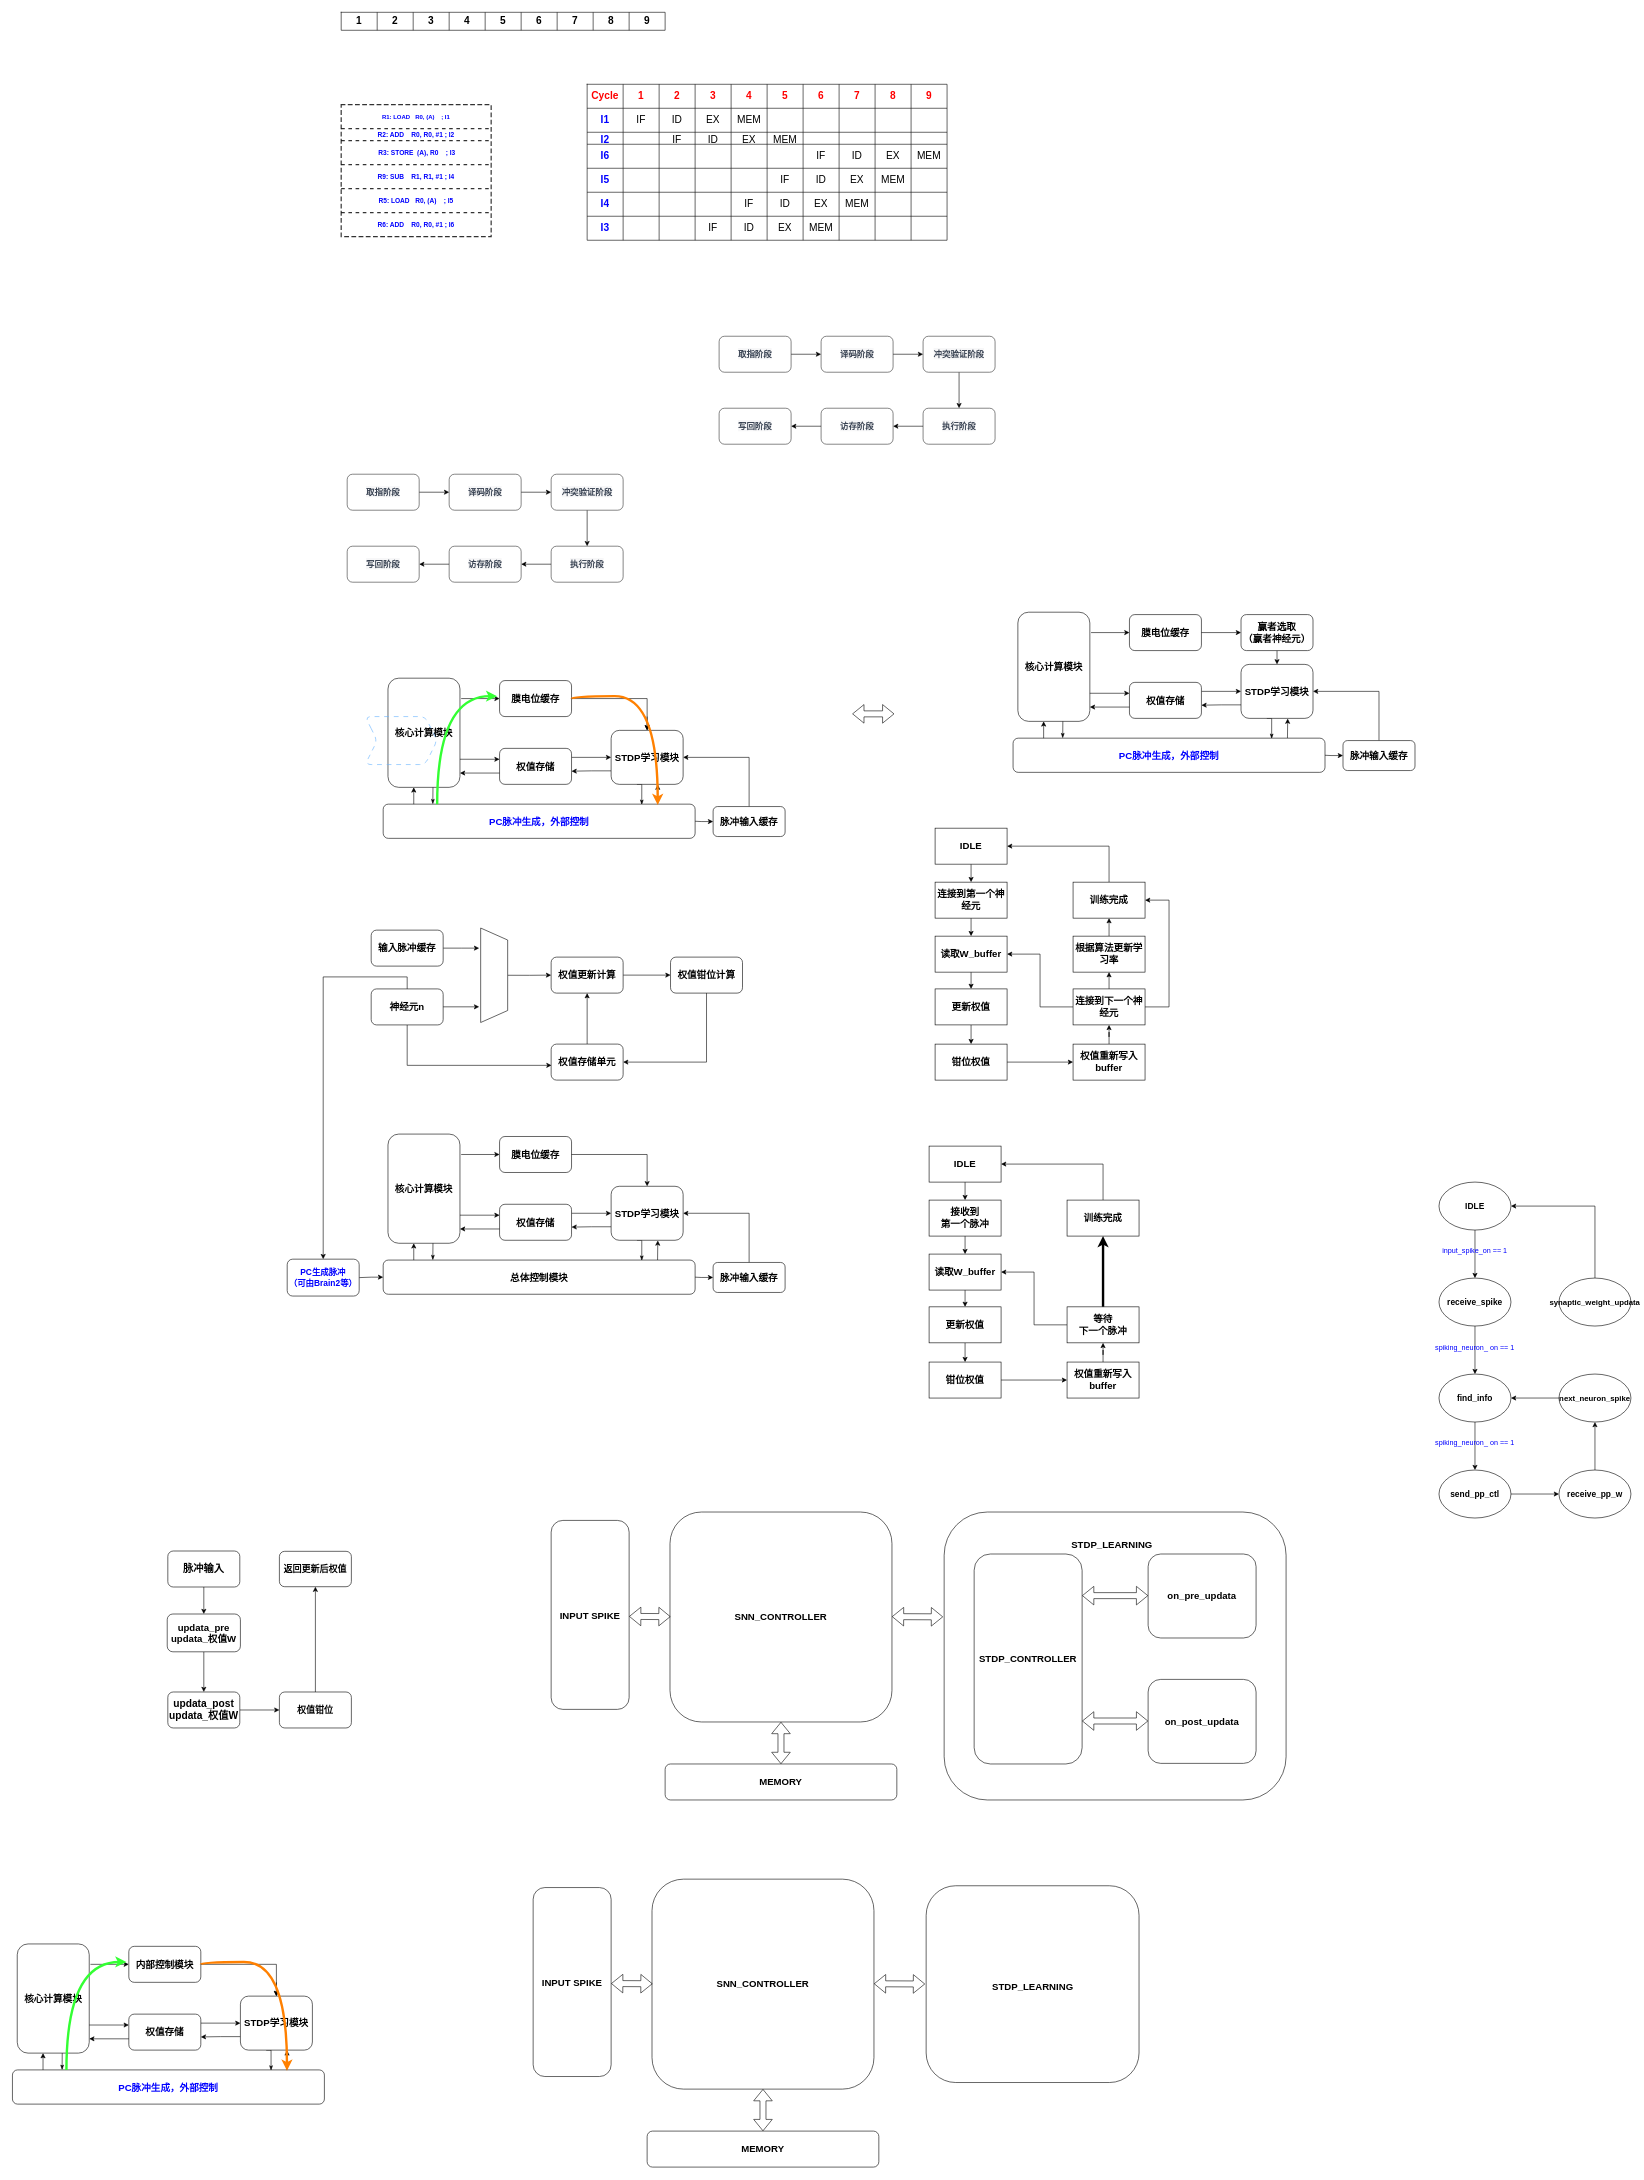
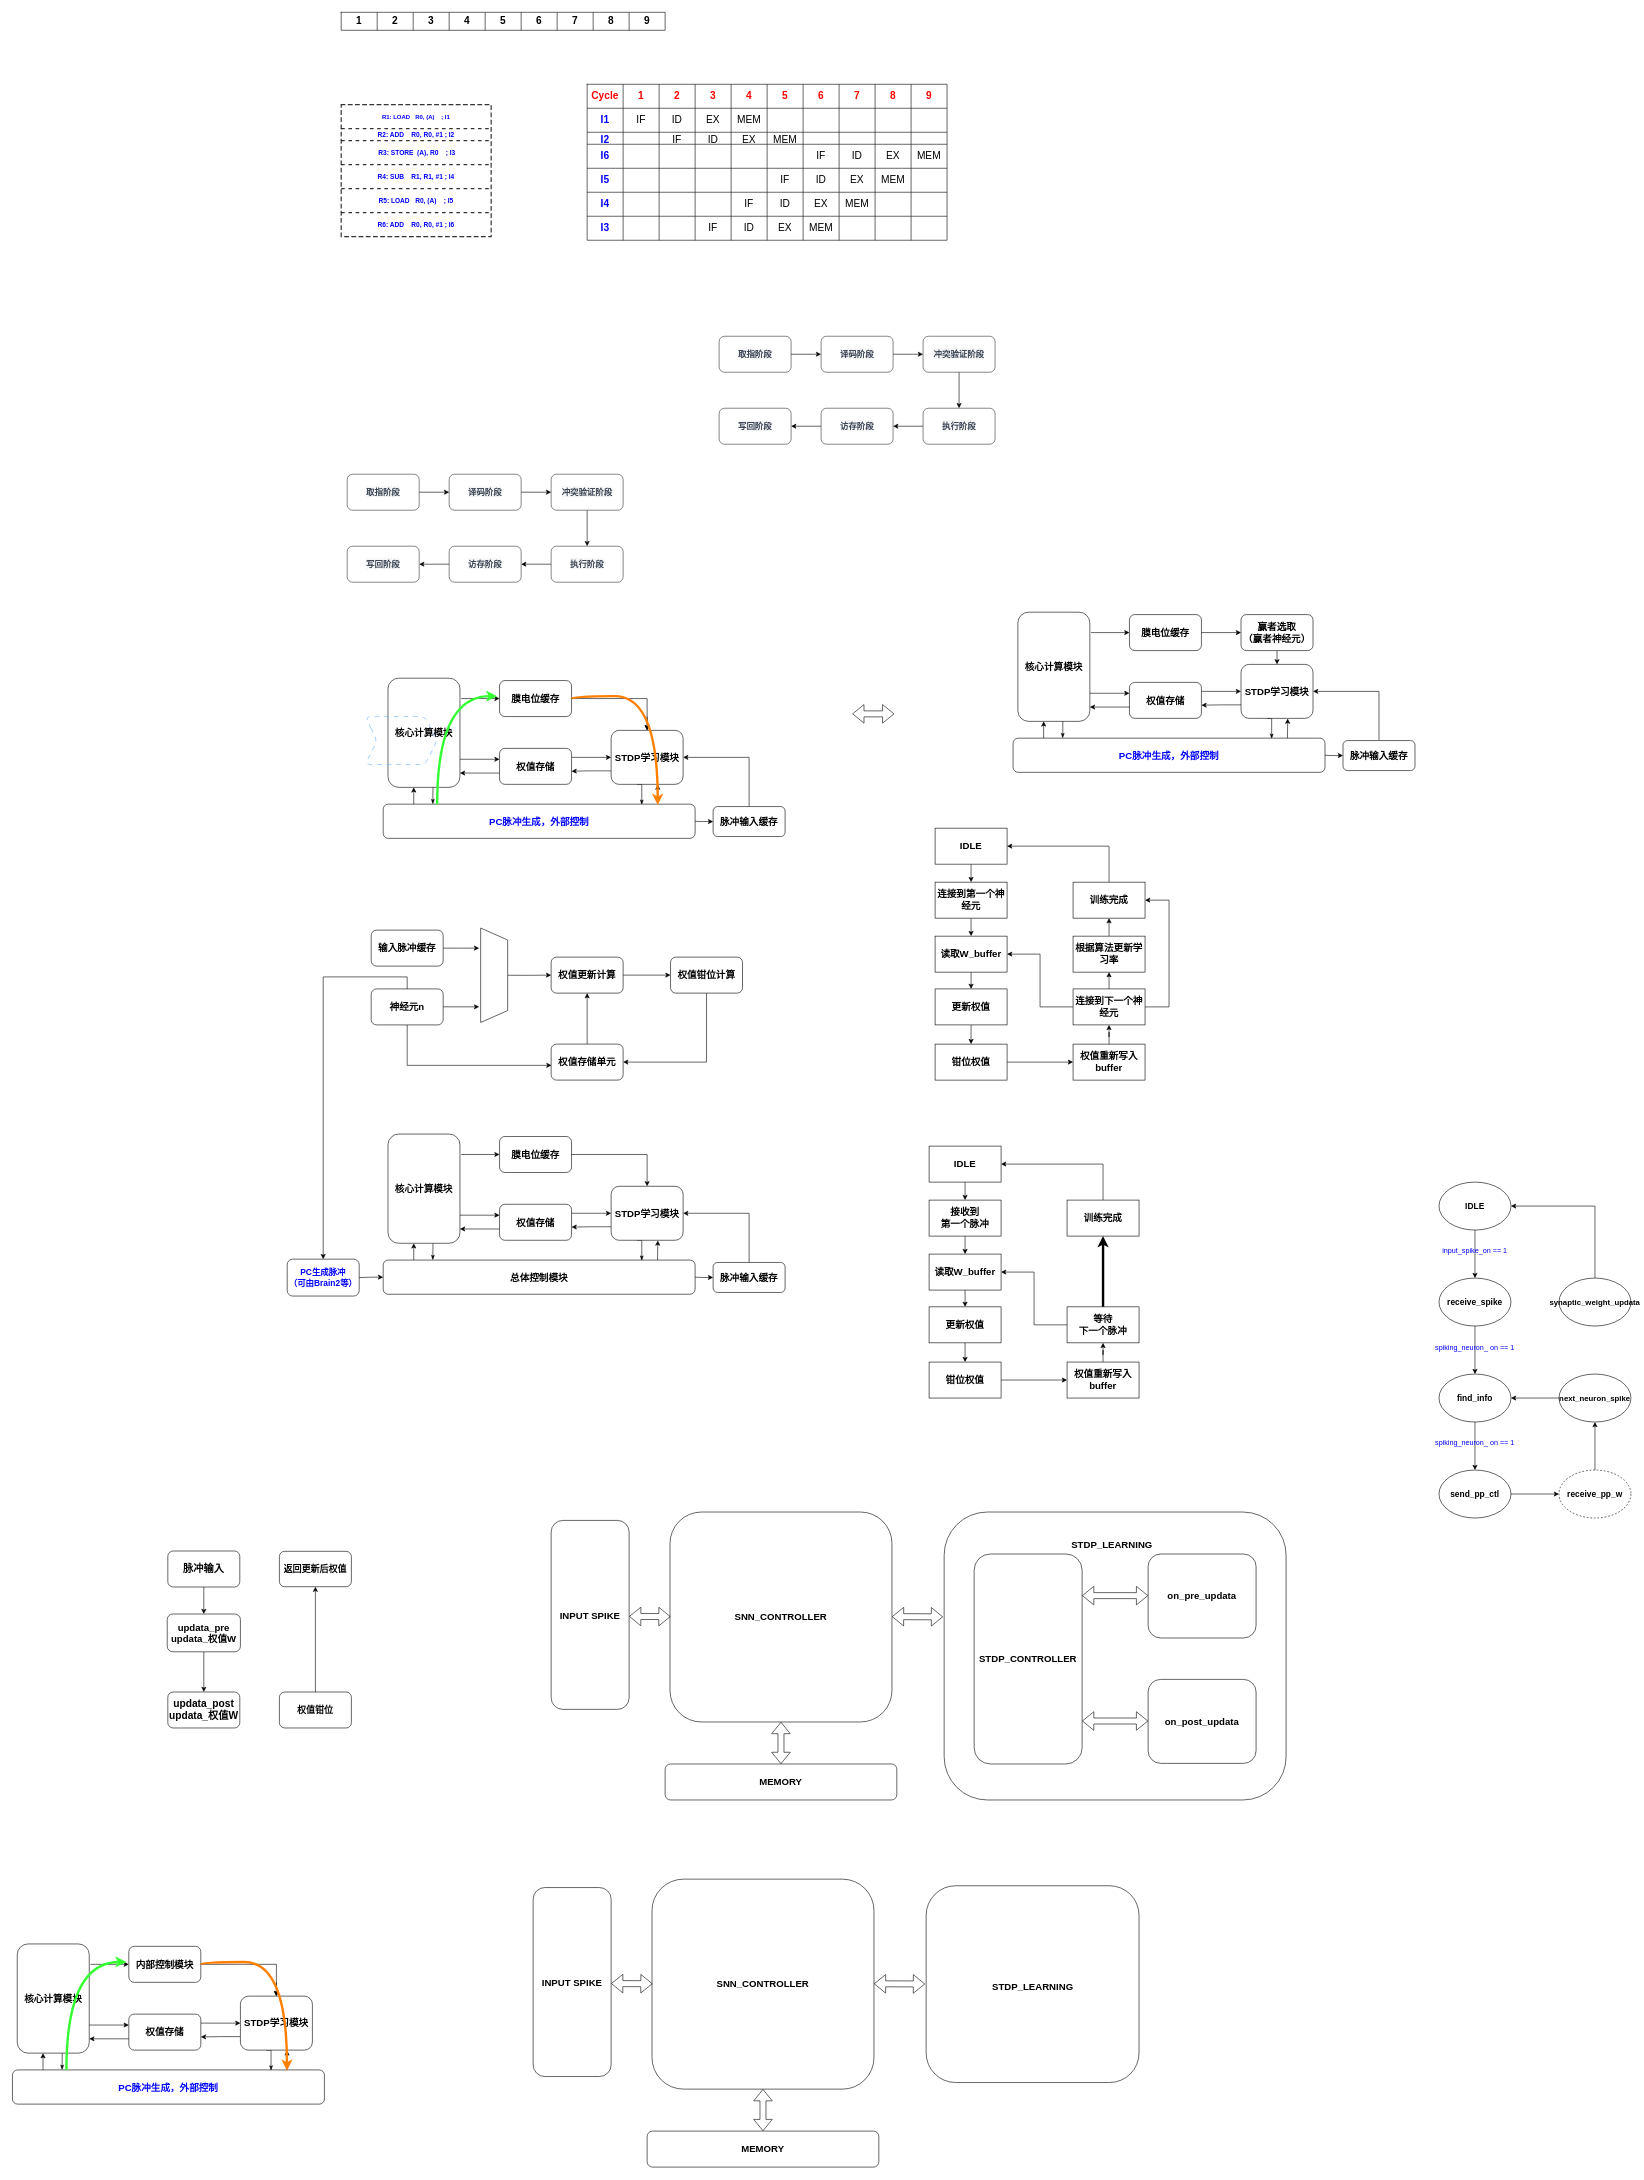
(416, 177) -> (416, 177)
(1595, 1494) -> (1595, 1494)
(273, 1710) -> none
